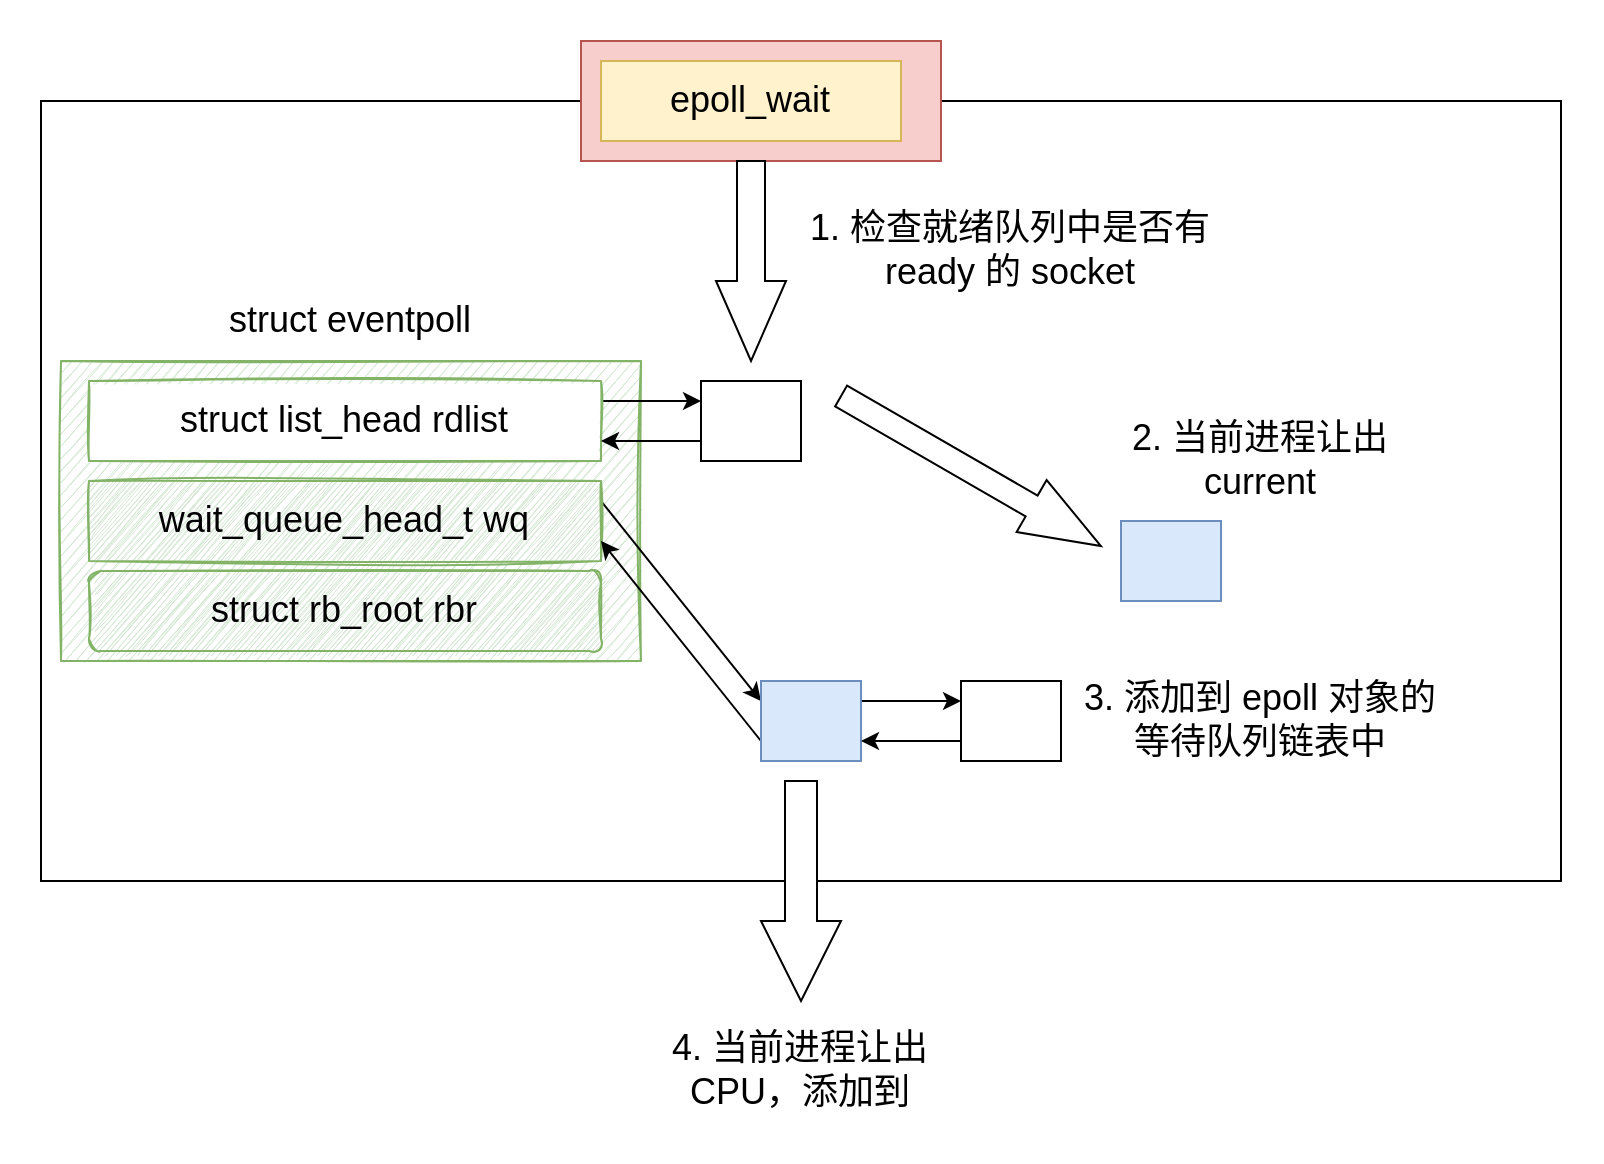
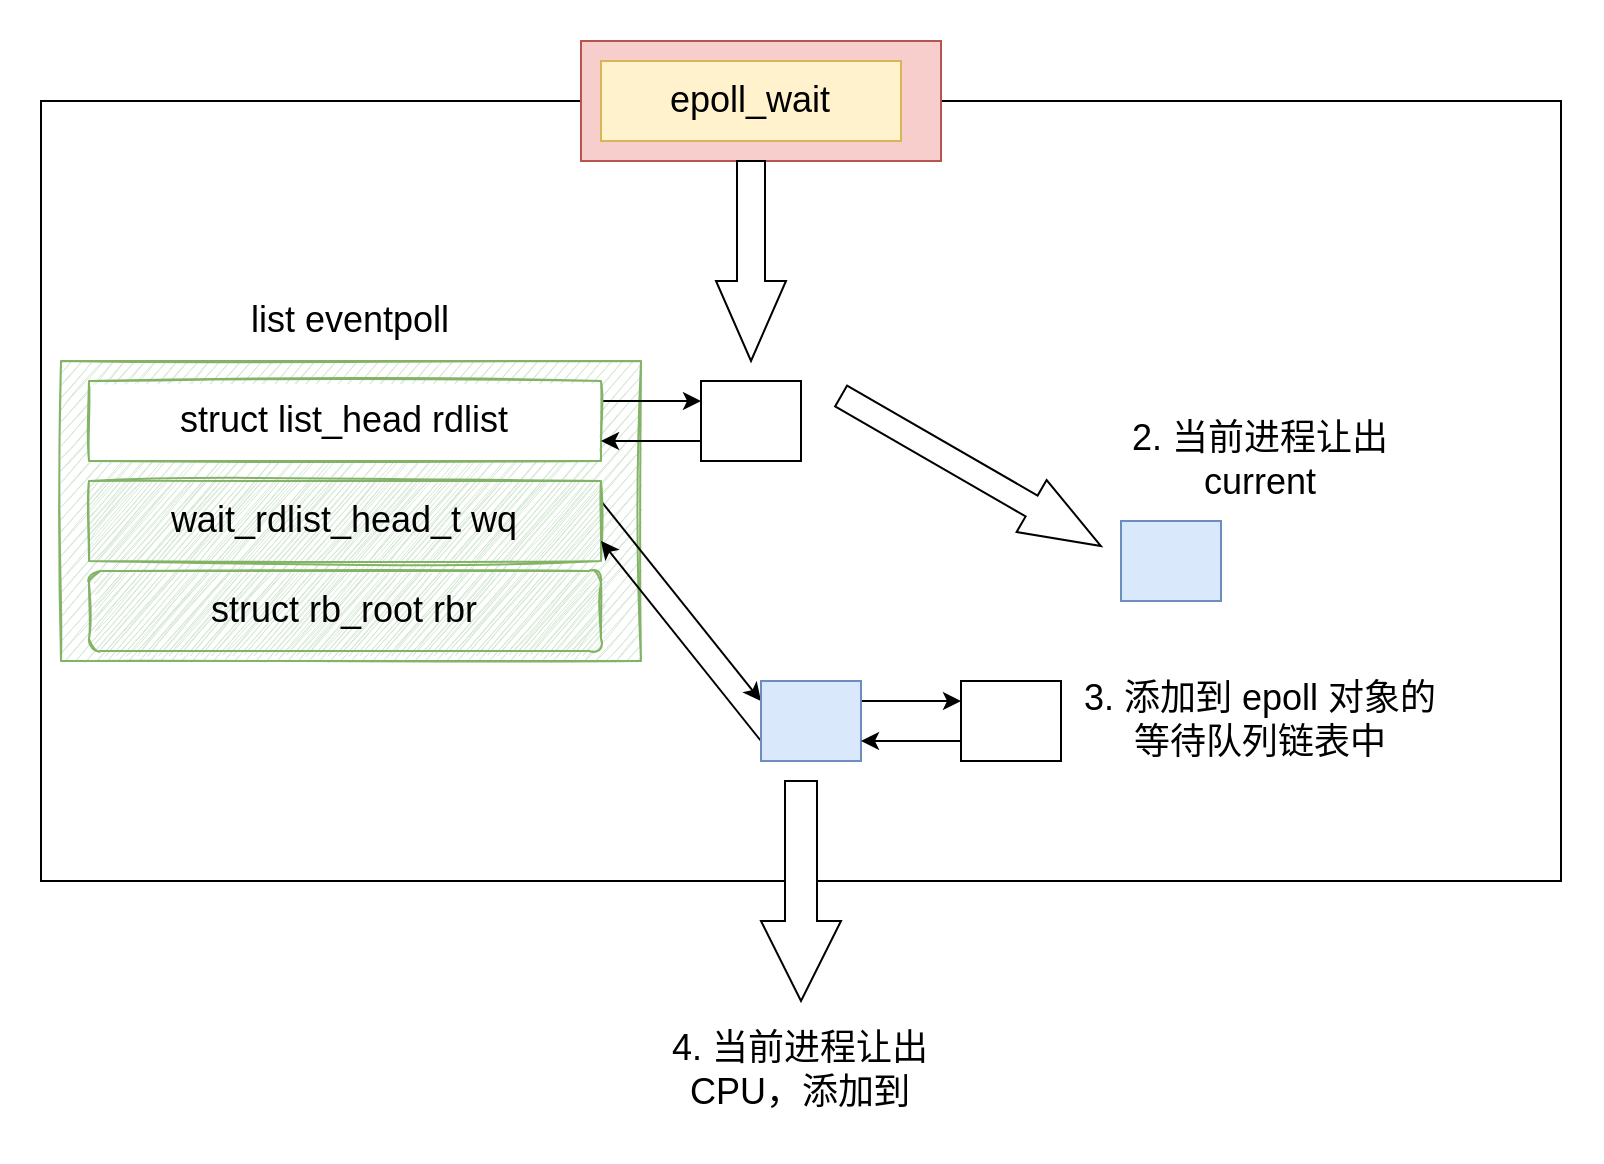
(1011, 251) -> none
(351, 321) -> (351, 321)
(345, 521) -> (345, 521)
